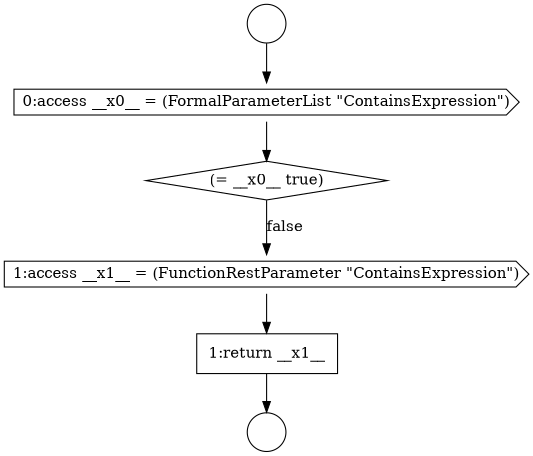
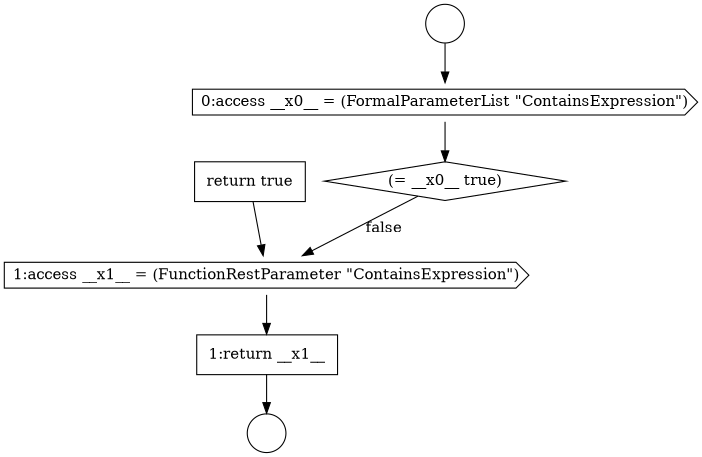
none -> (249, 181)
